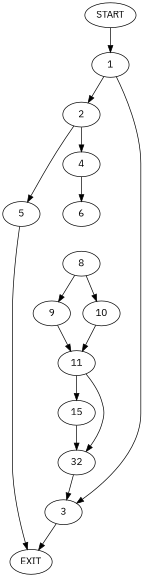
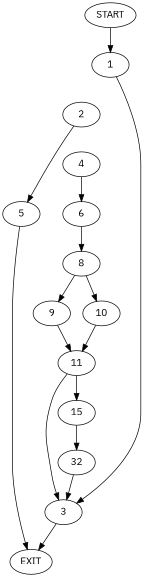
(98, 87) -> none
(81, 136) -> none
none -> (81, 235)
(104, 409) -> (46, 432)
